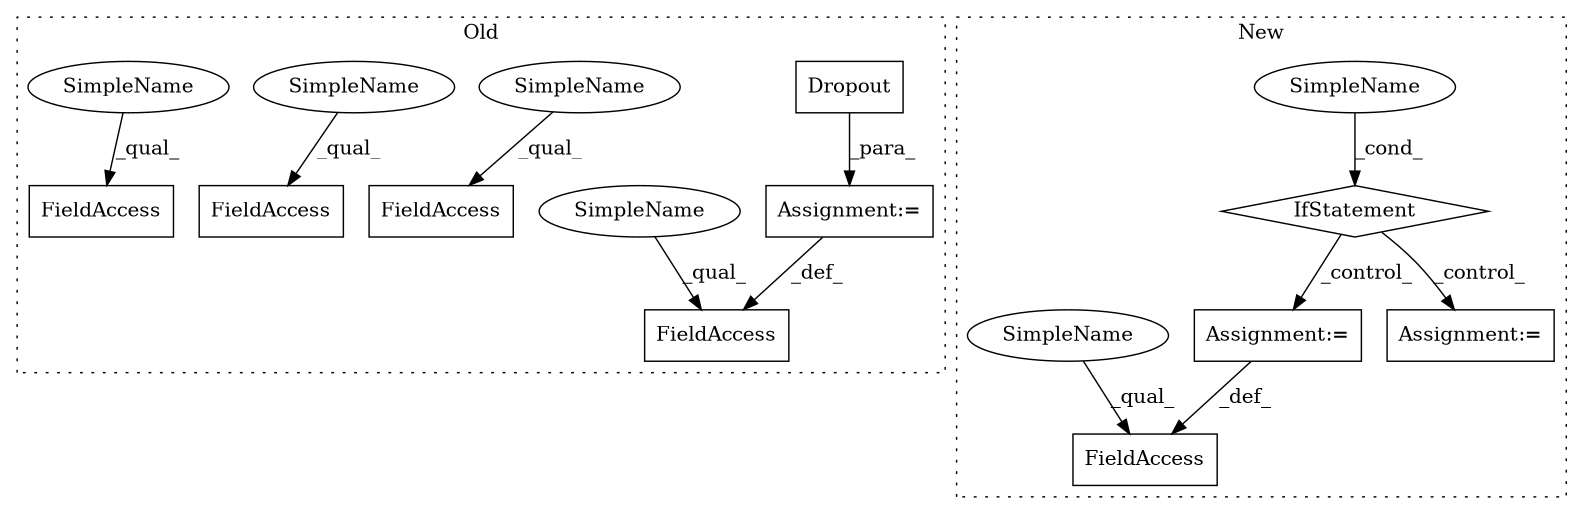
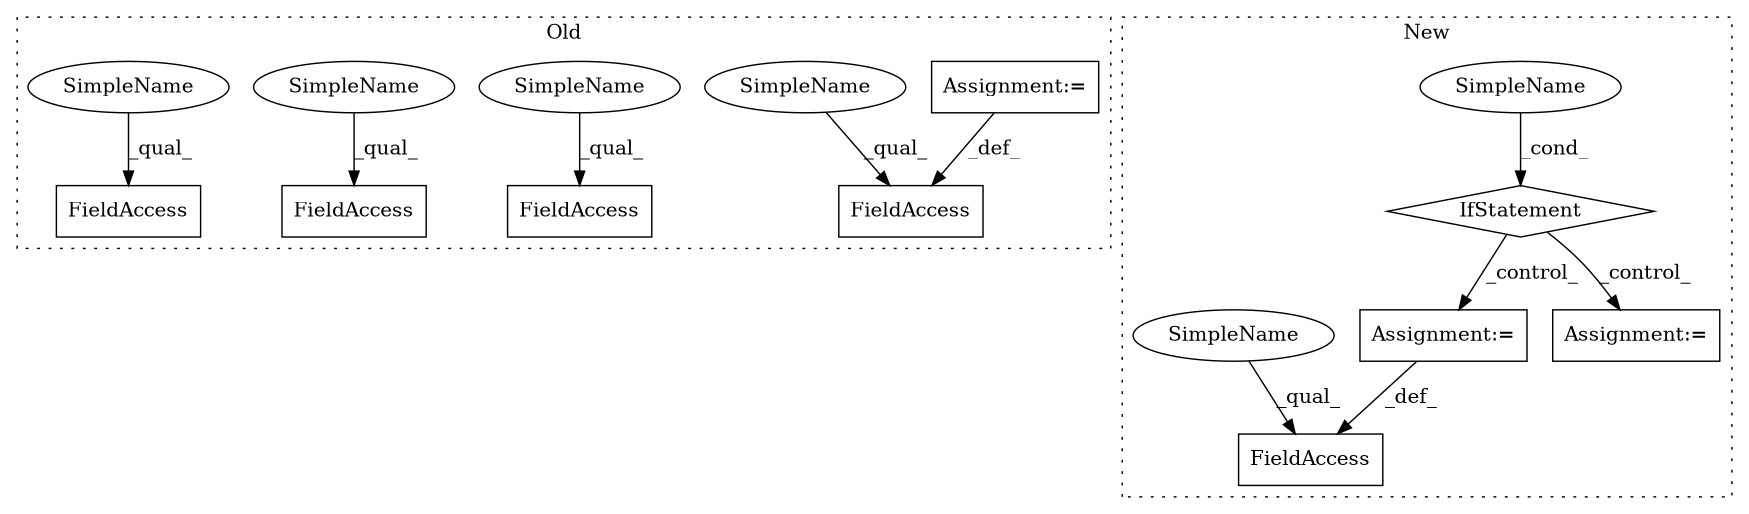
(850, 87) -> none
